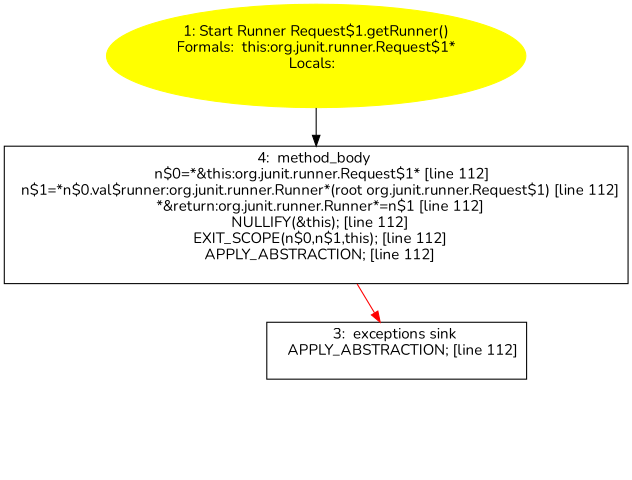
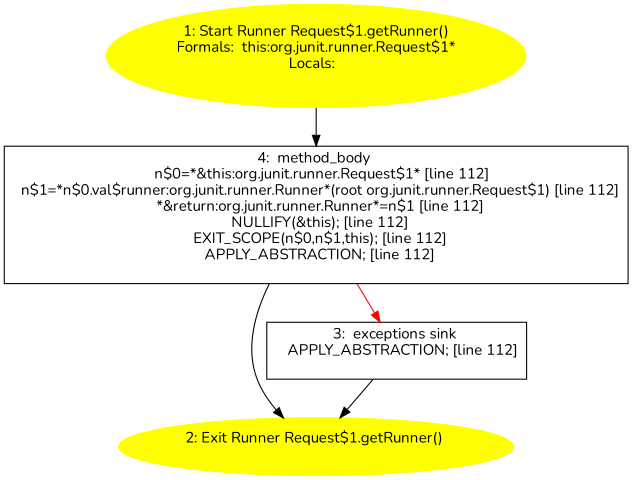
none -> (316, 447)
